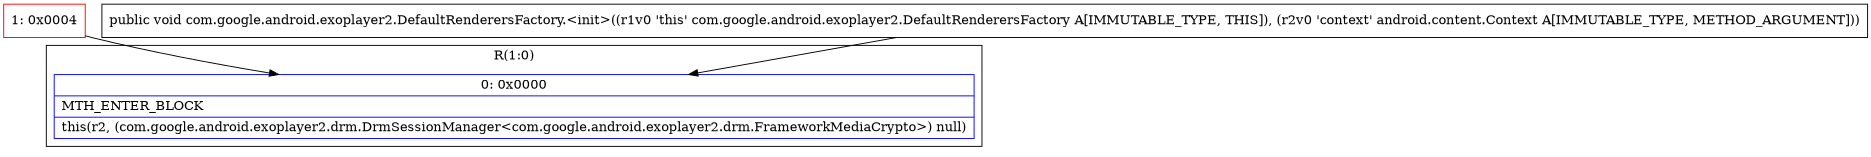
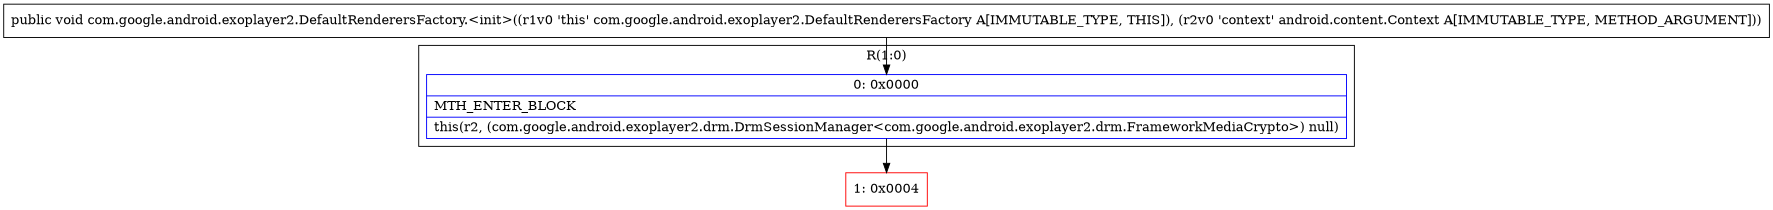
(177, 56) -> (887, 152)
